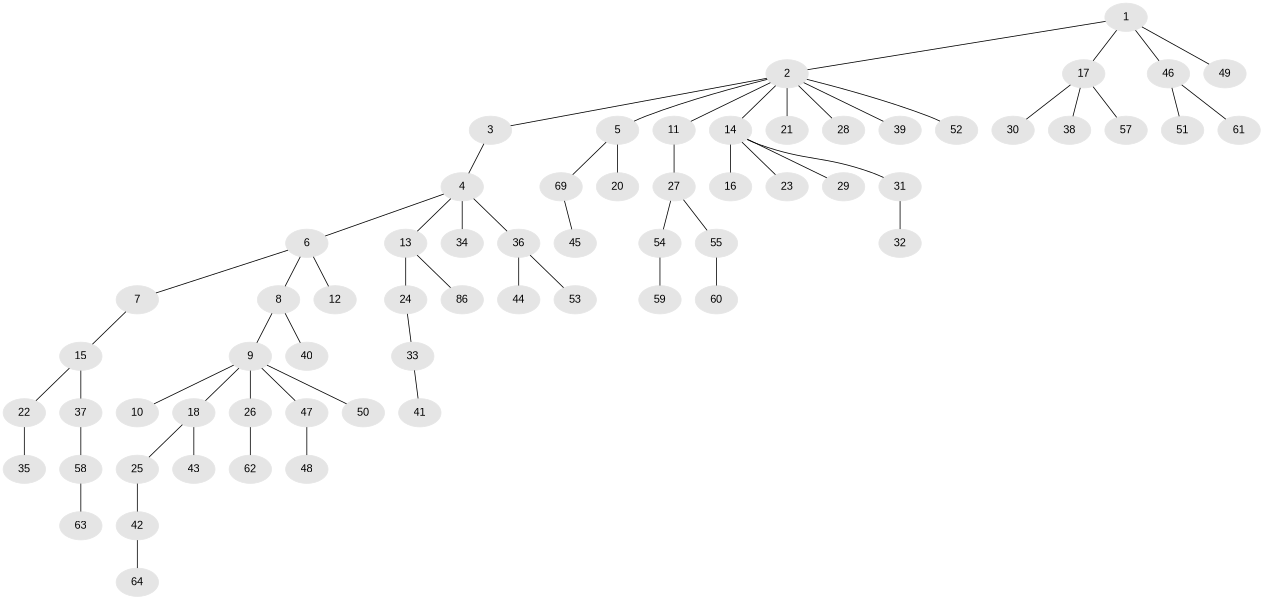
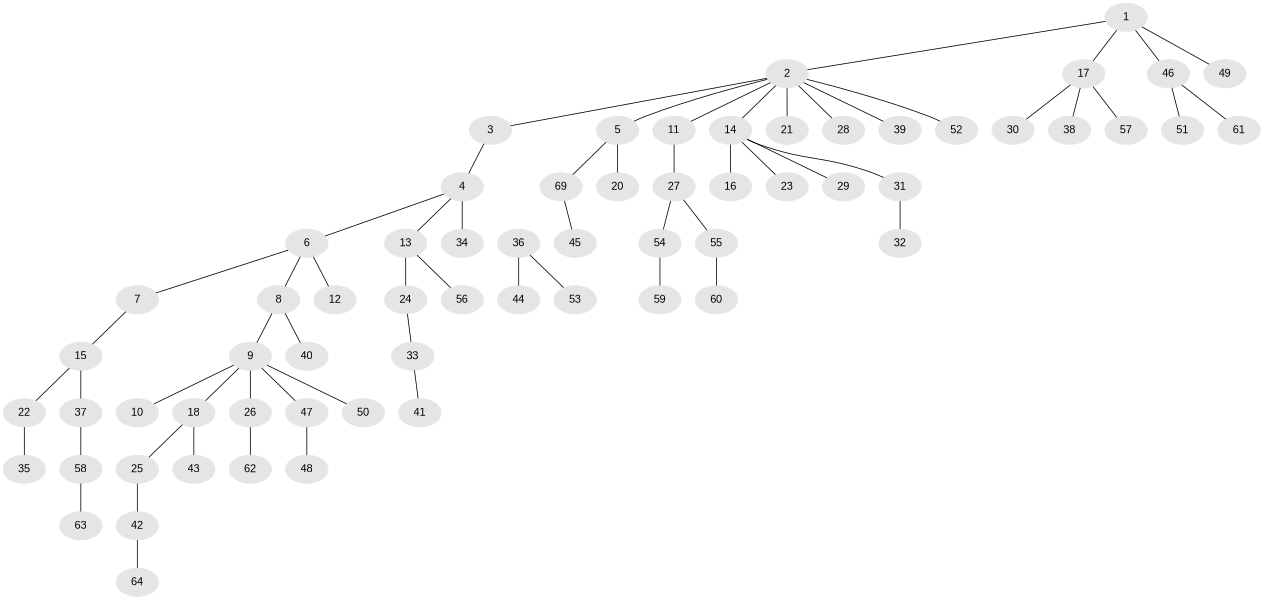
(490, 215) -> none
(462, 300) -> (462, 300)
